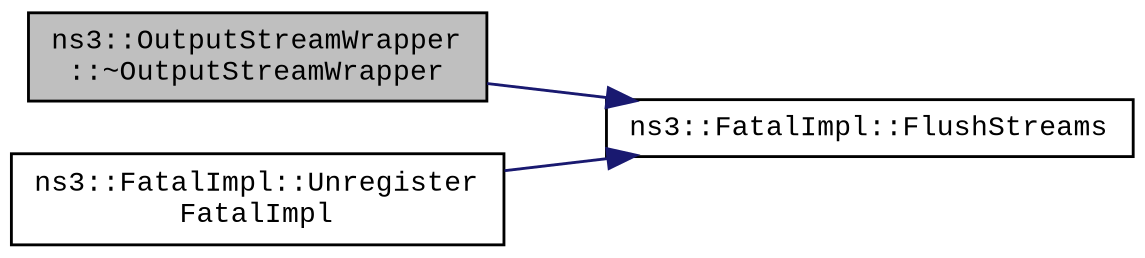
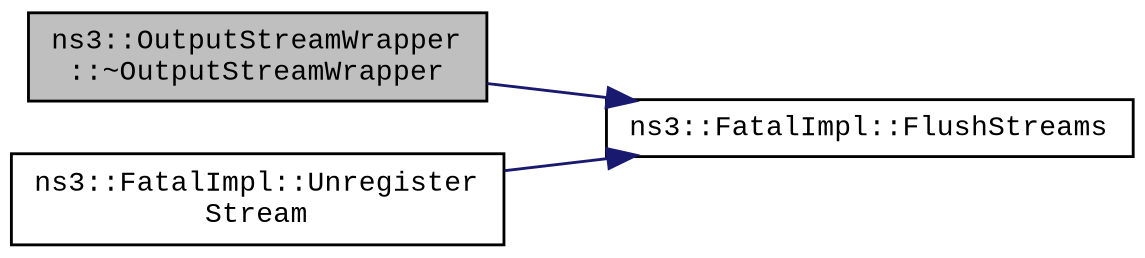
(258, 199) -> (258, 199)
